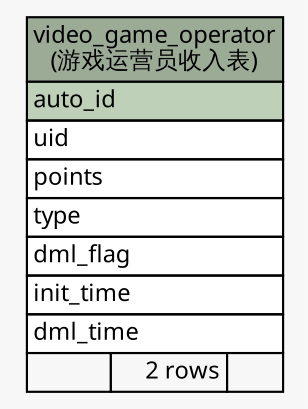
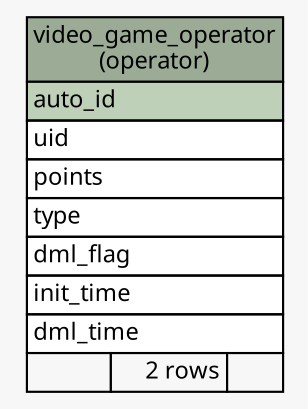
(155, 61) -> (155, 61)
